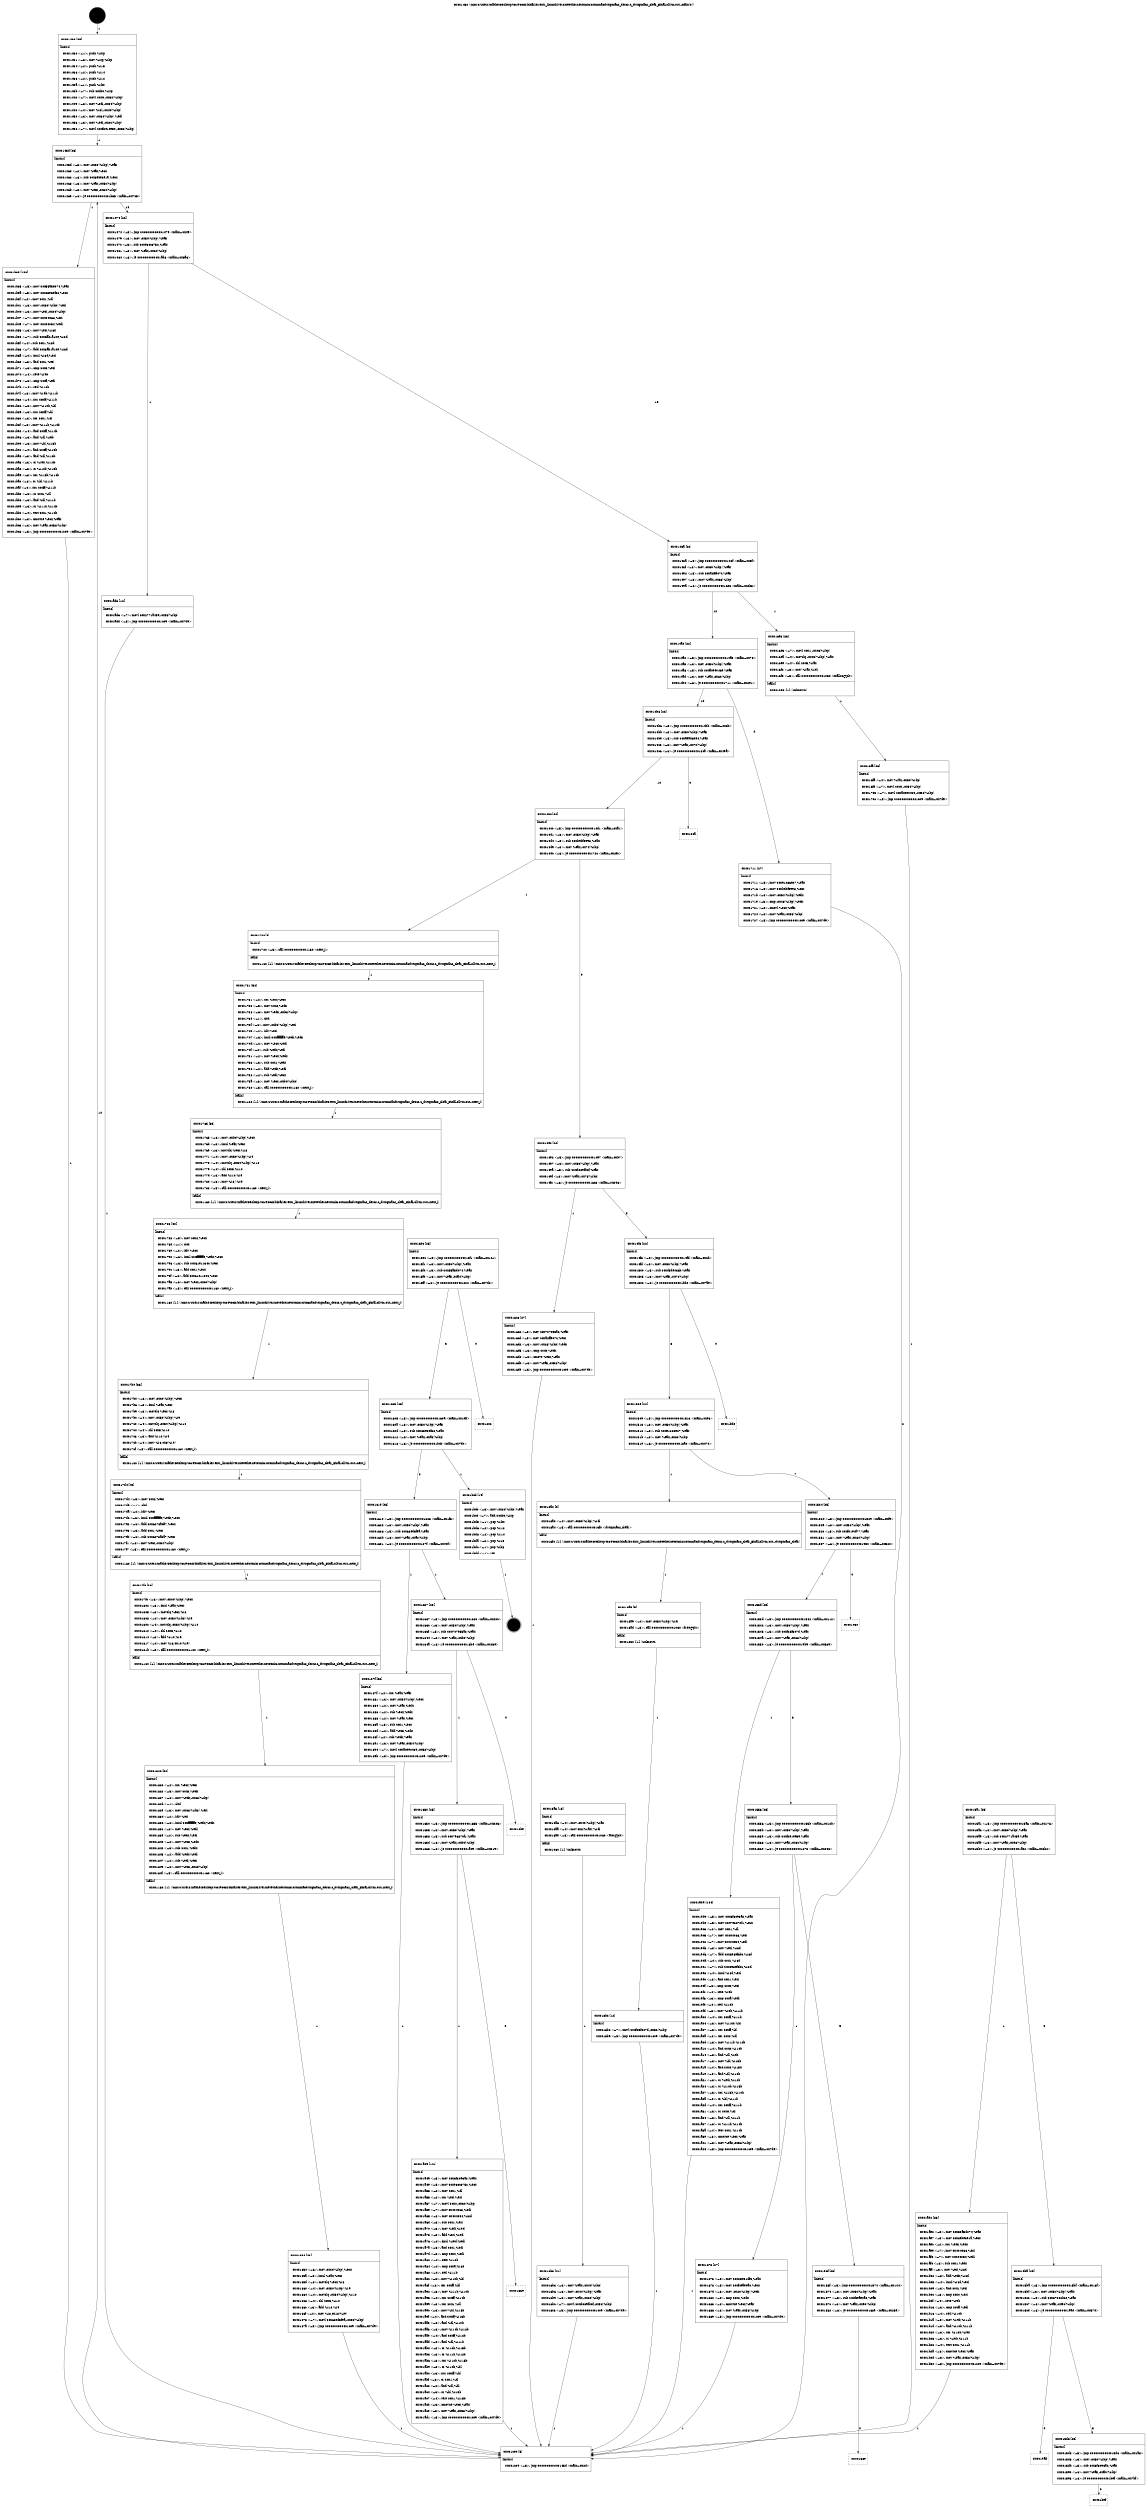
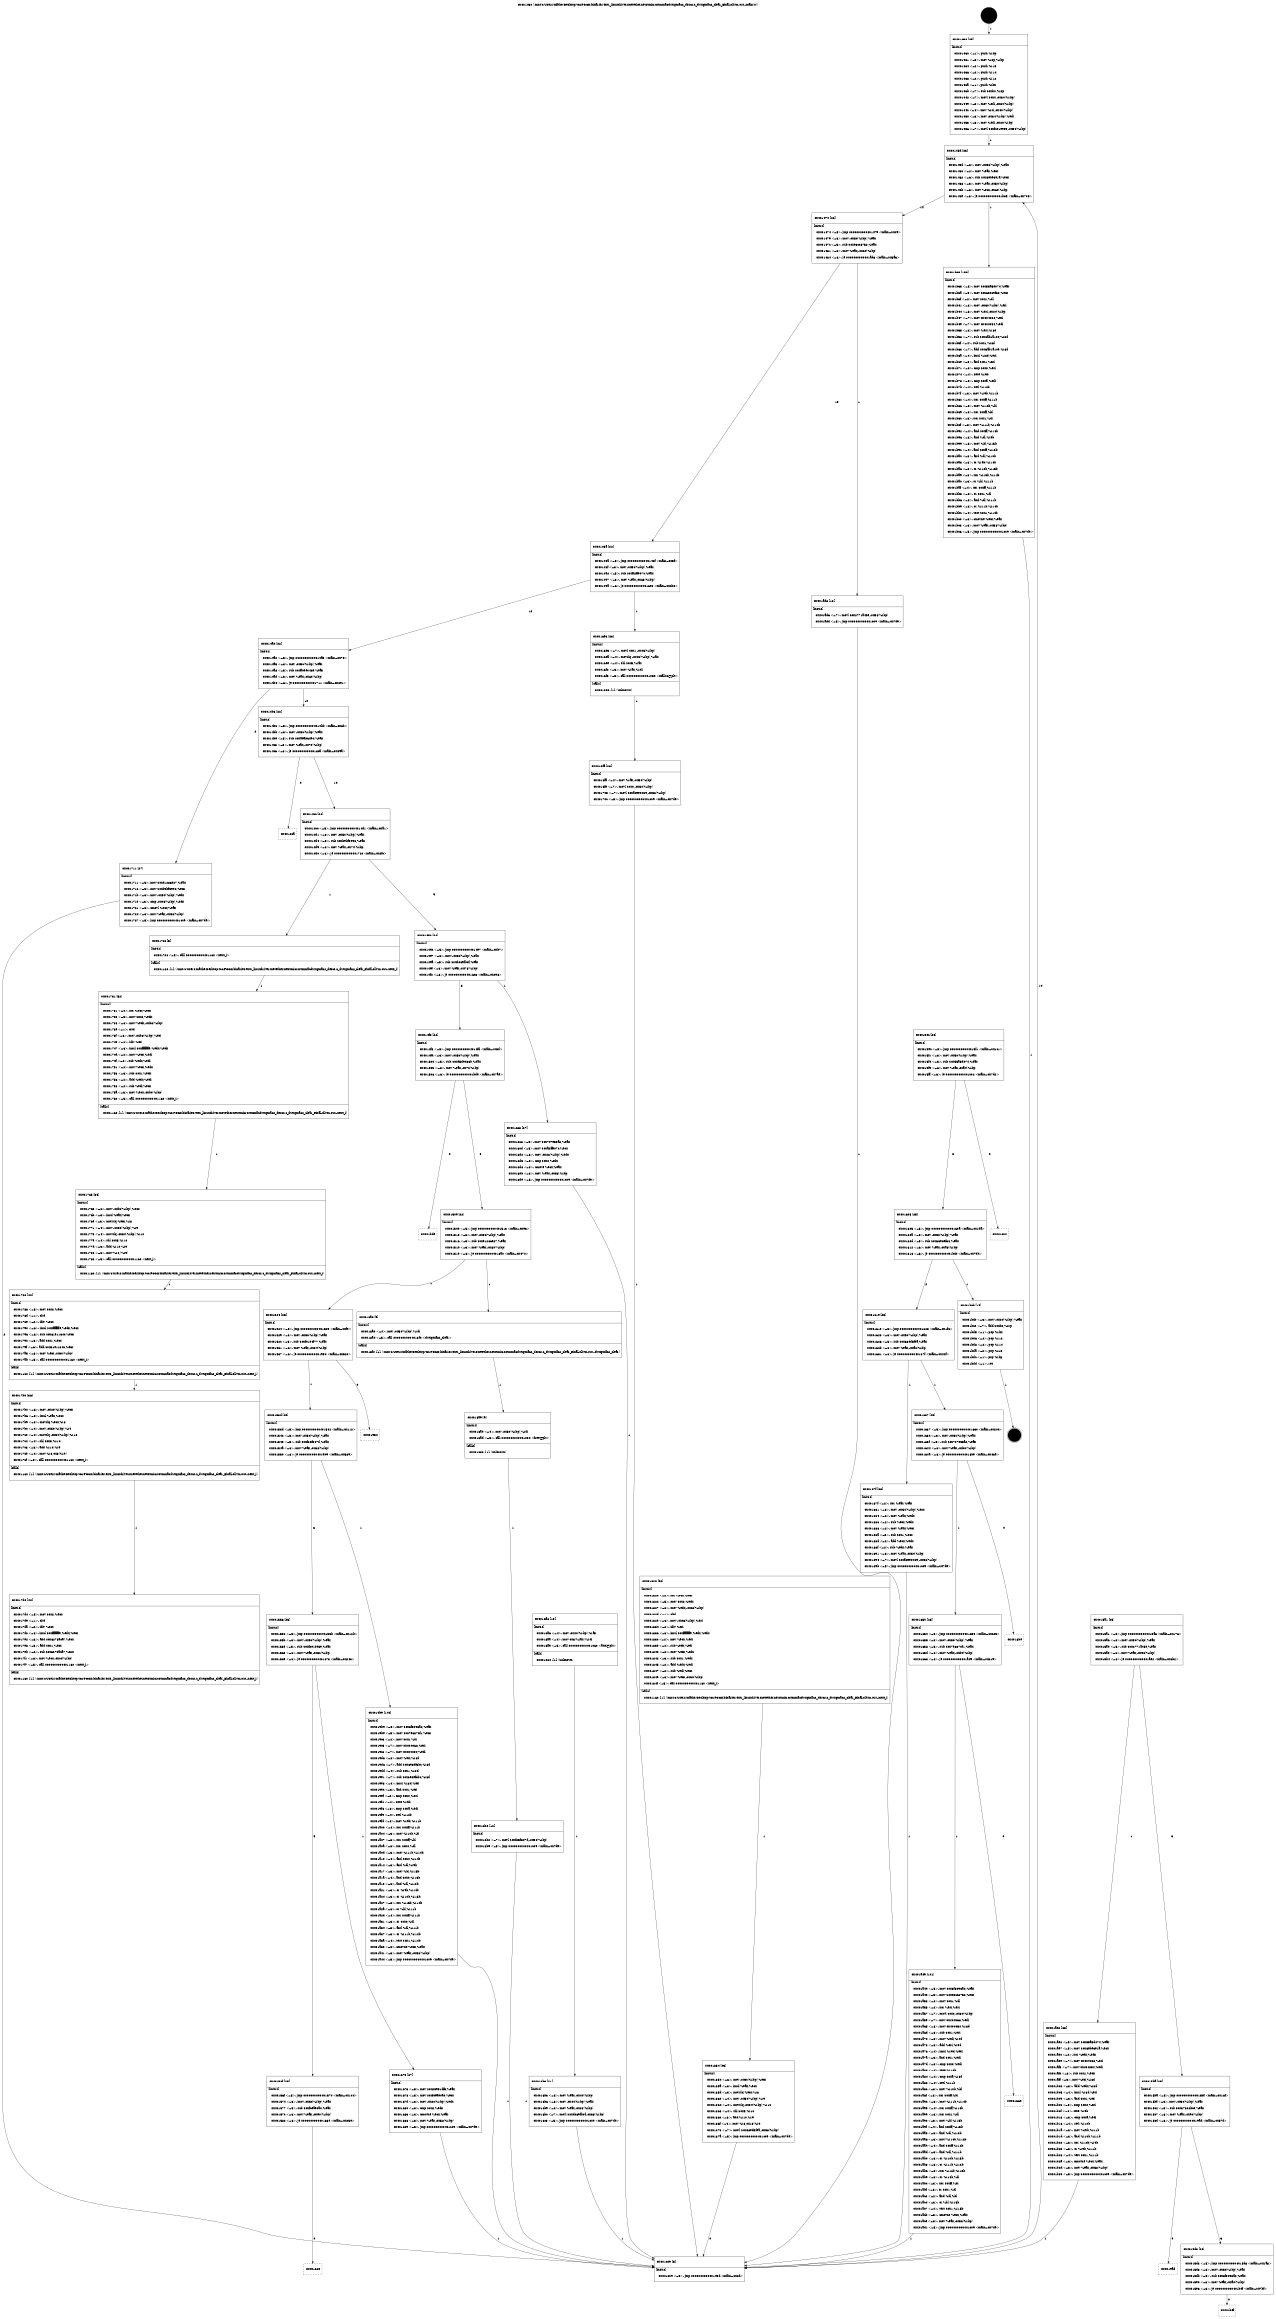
(255, 1625) -> none
(401, 2429) -> (710, 2239)
